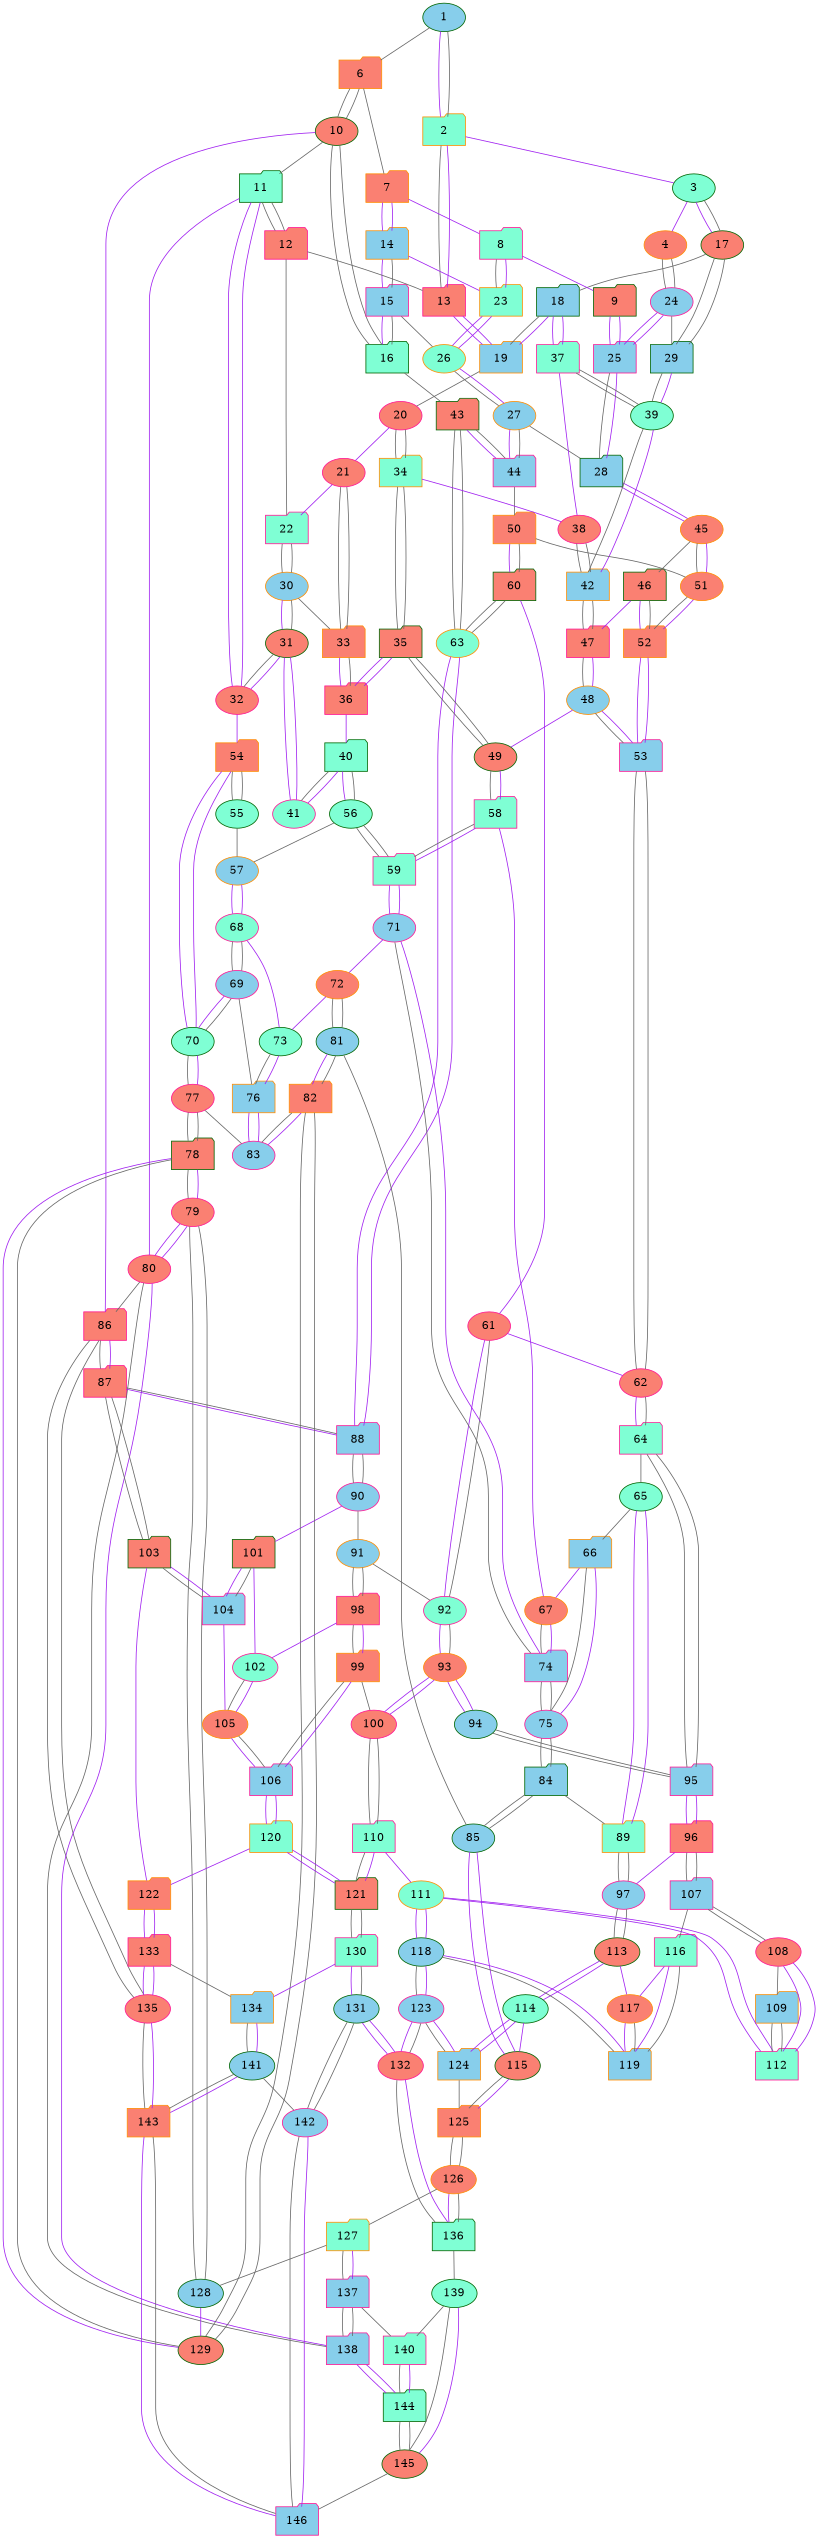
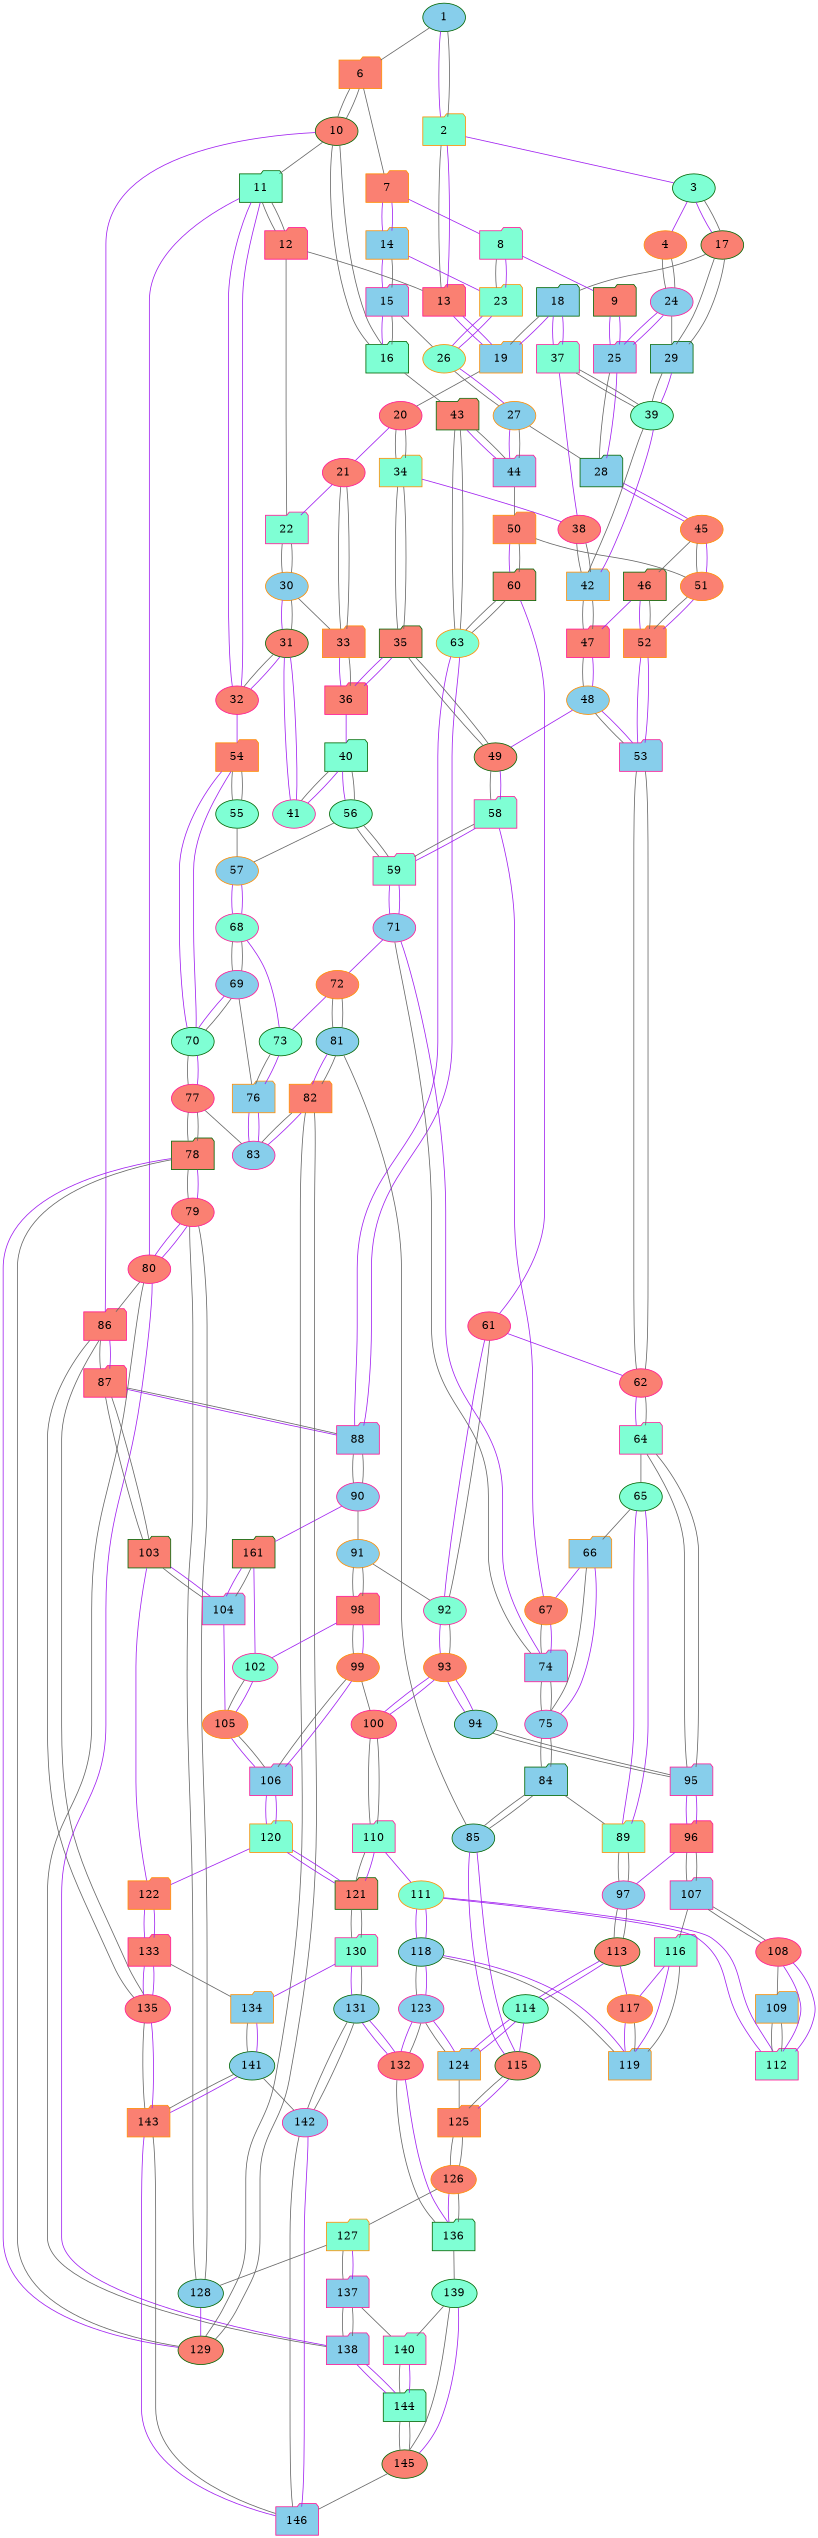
(254, 1554) -> (254, 1554)
(358, 1667) -> (358, 1667)
